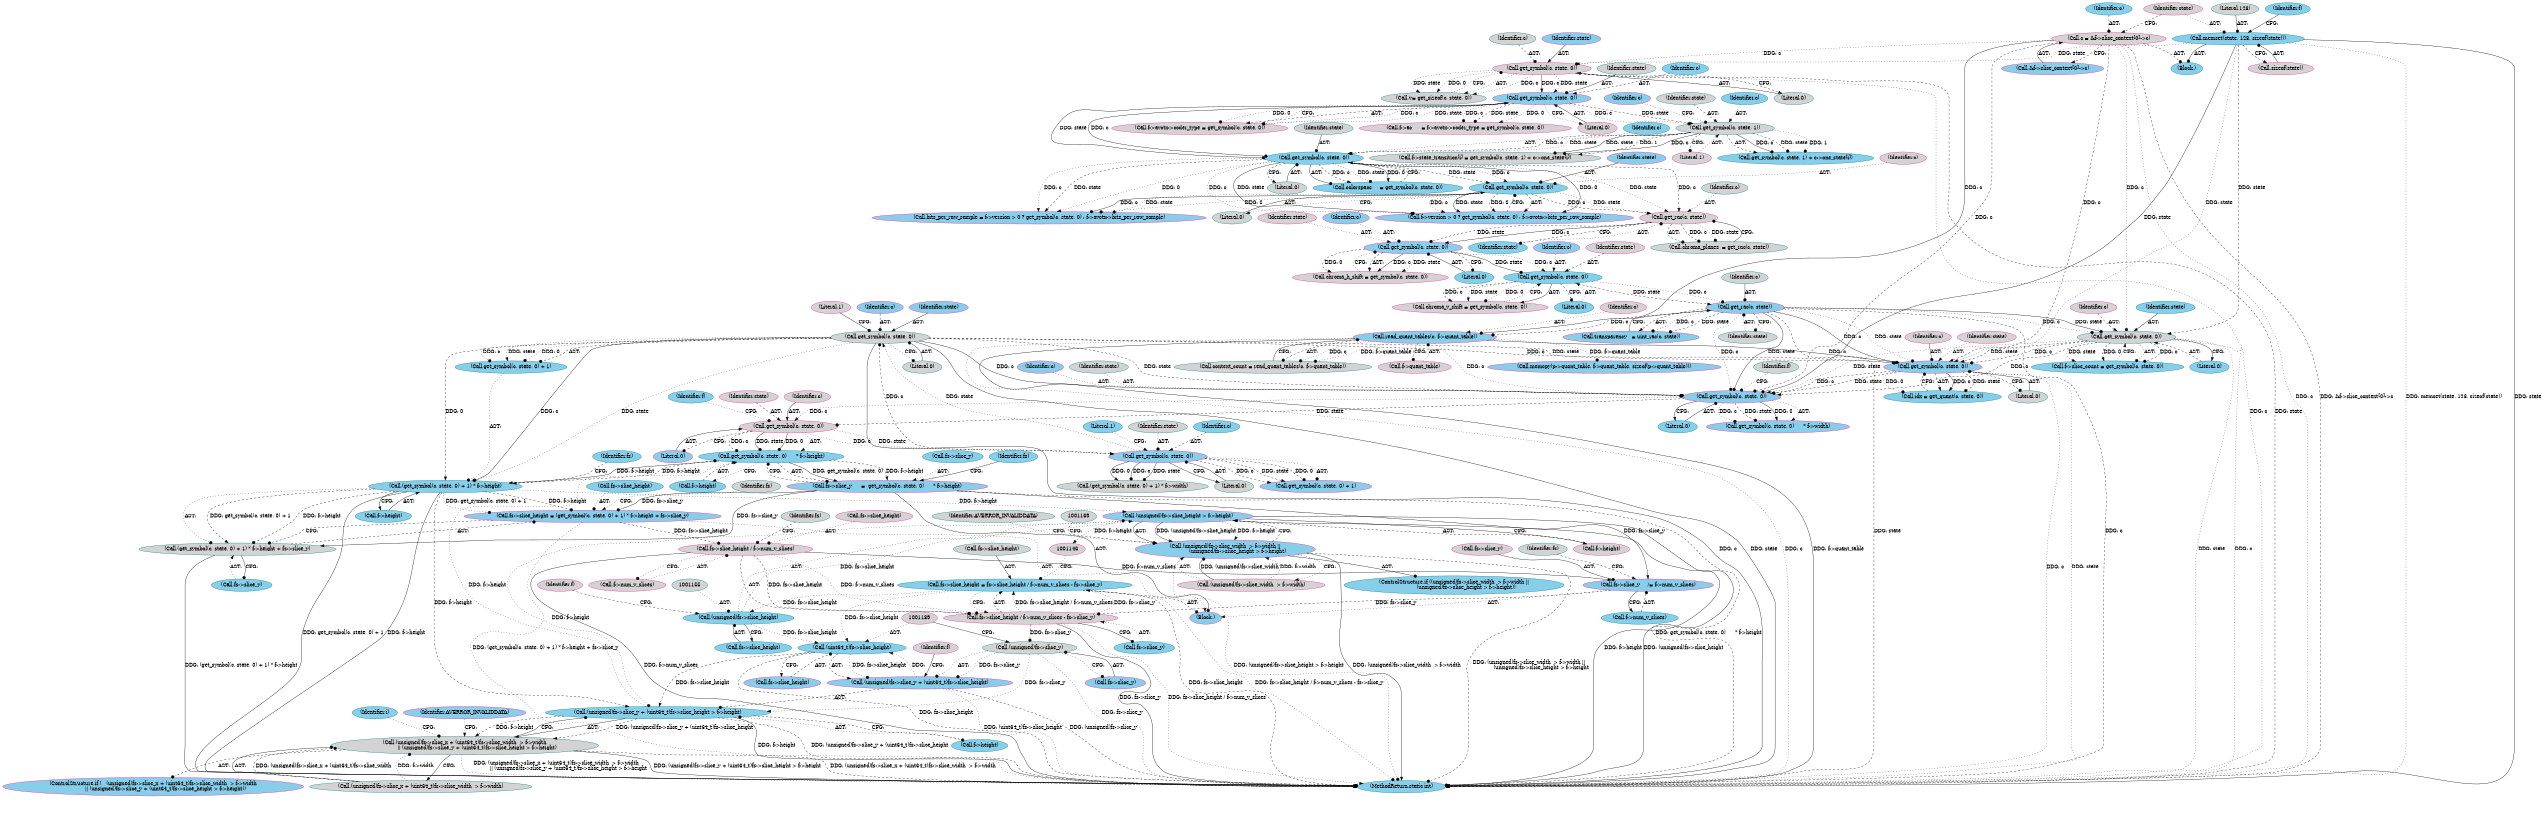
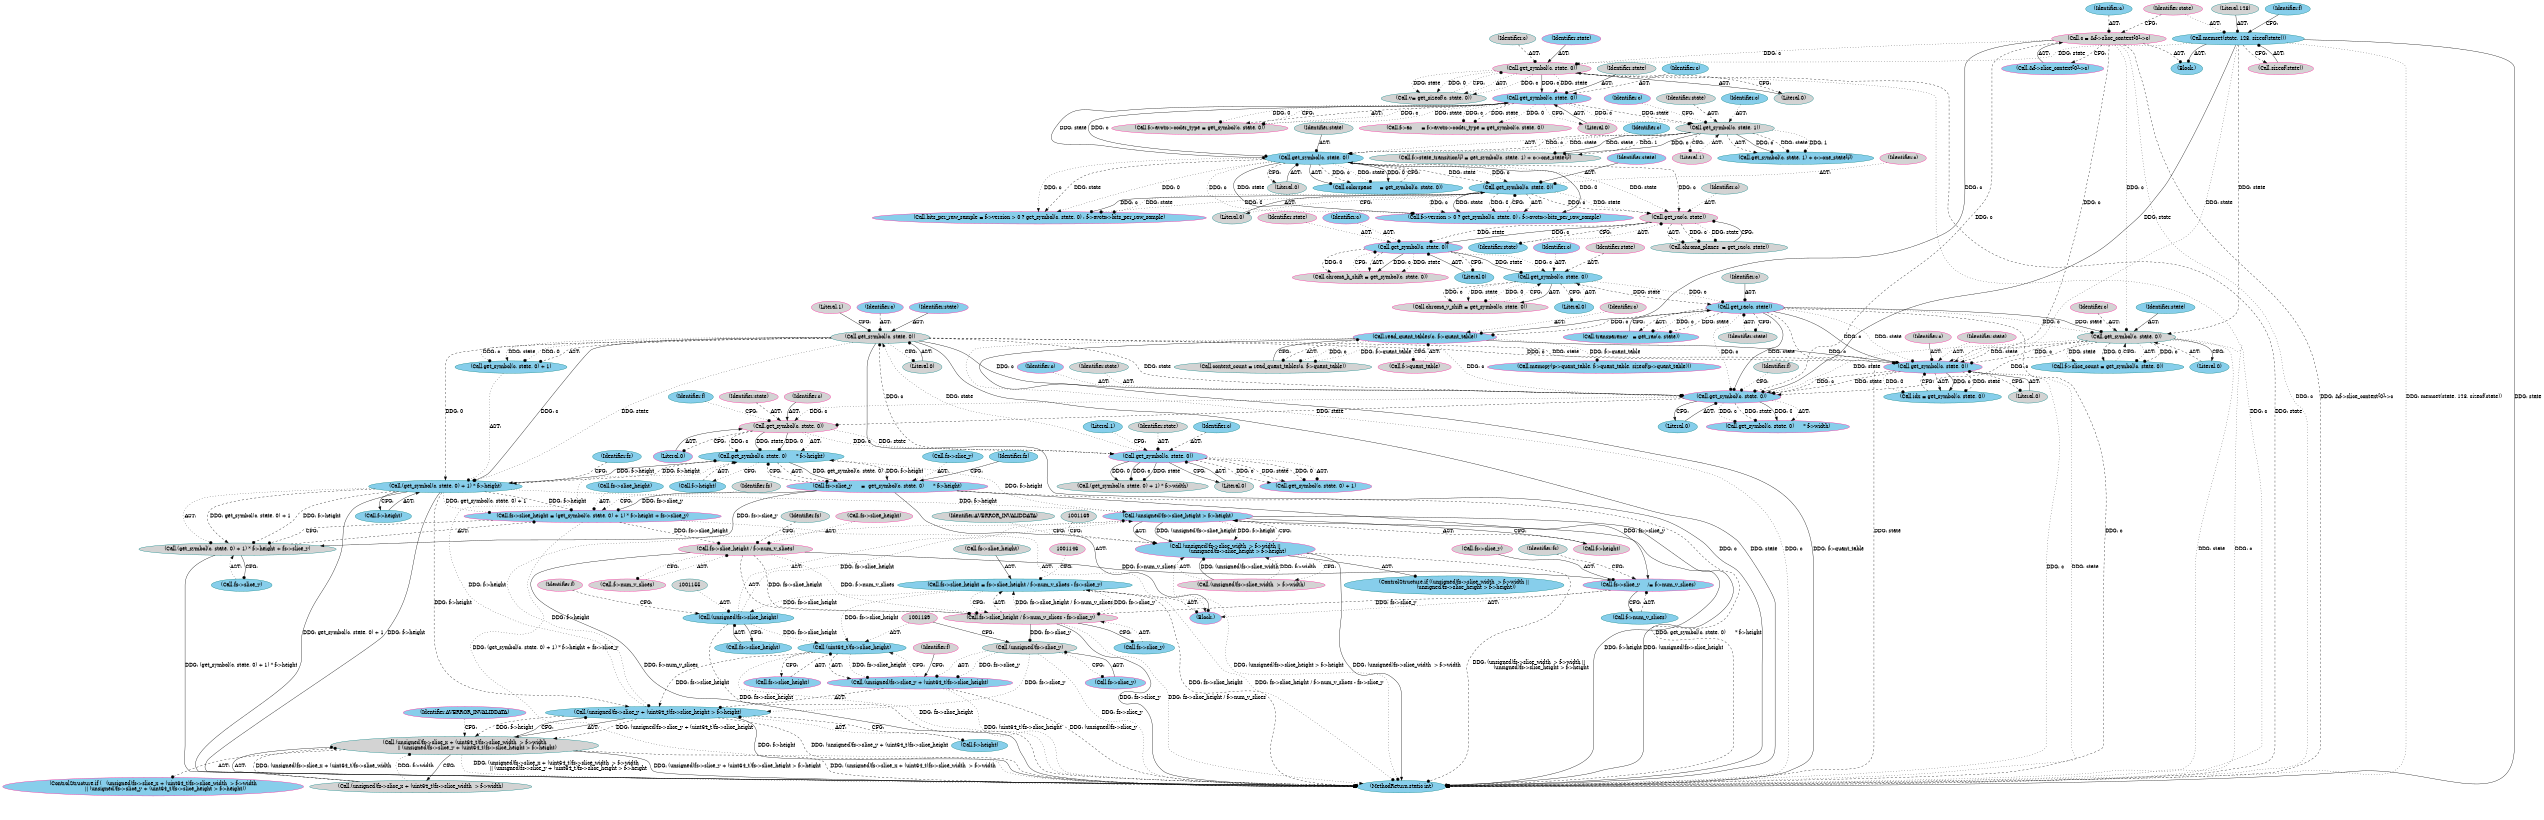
(1631, 337) -> (1631, 337)
(1414, 351) -> (1414, 351)
(1943, 397) -> (1943, 397)
(1098, 527) -> (982, 478)
(1030, 632) -> (1030, 632)
(919, 665) -> (919, 665)
(375, 713) -> none
(1009, 731) -> (1027, 734)
none -> (1024, 738)
